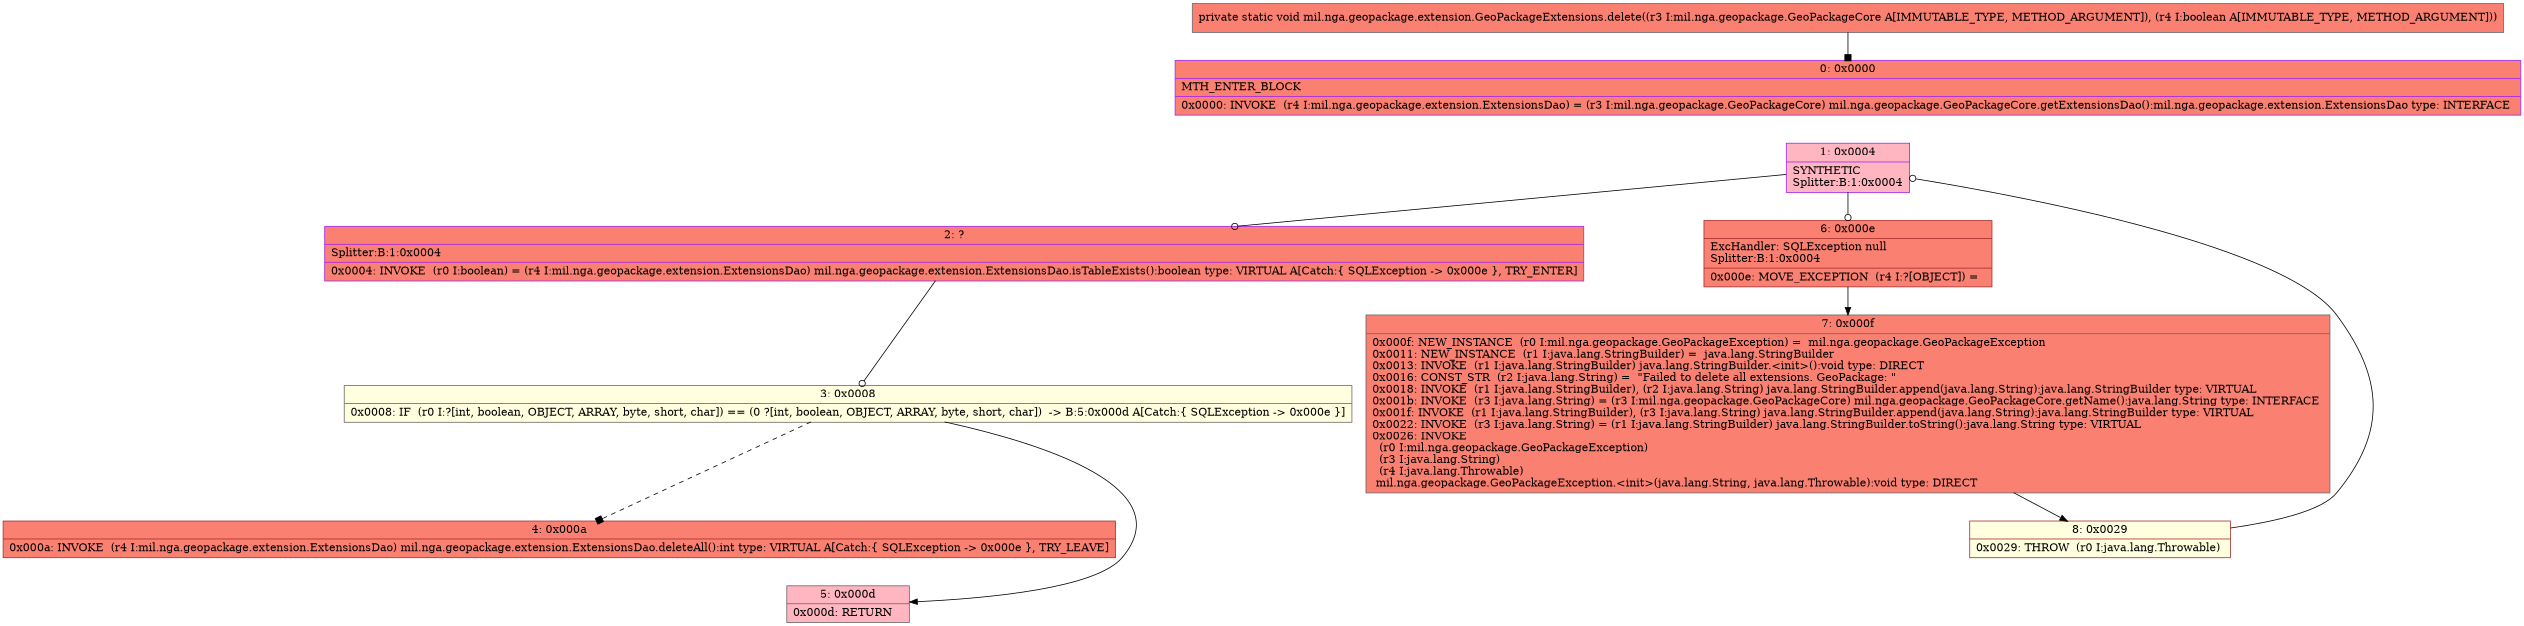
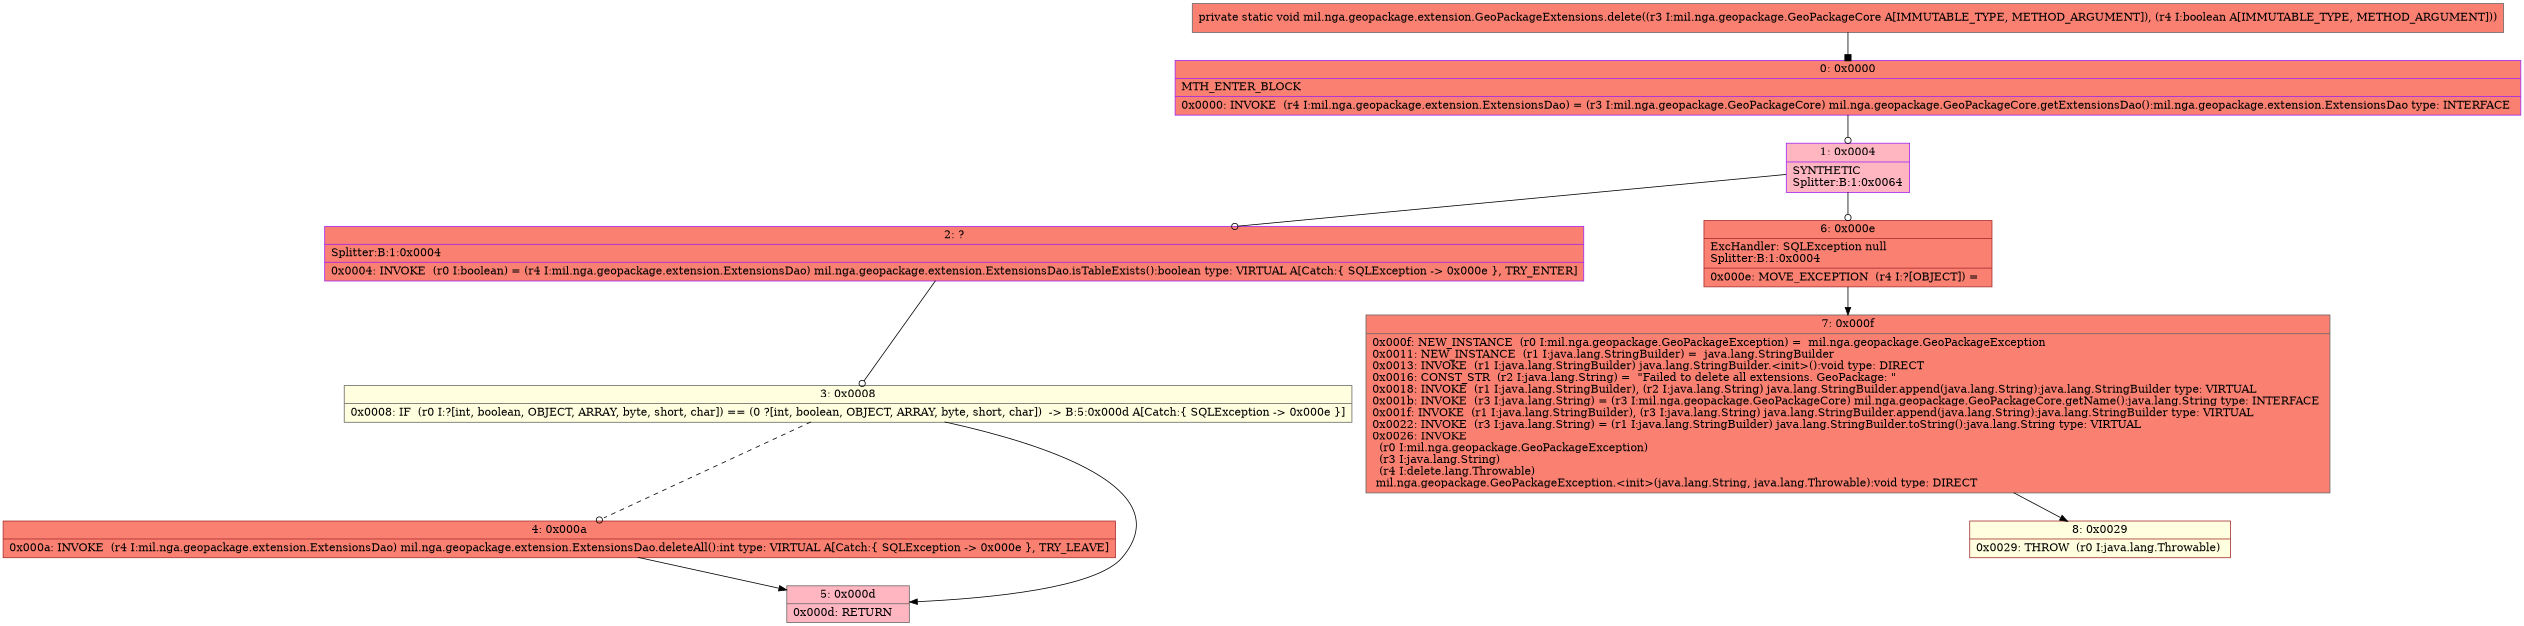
(1848, 183) -> (1848, 183)
(2281, 275) -> (1848, 126)
(707, 470) -> (707, 470)
(1448, 471) -> (1454, 471)
none -> (708, 573)
